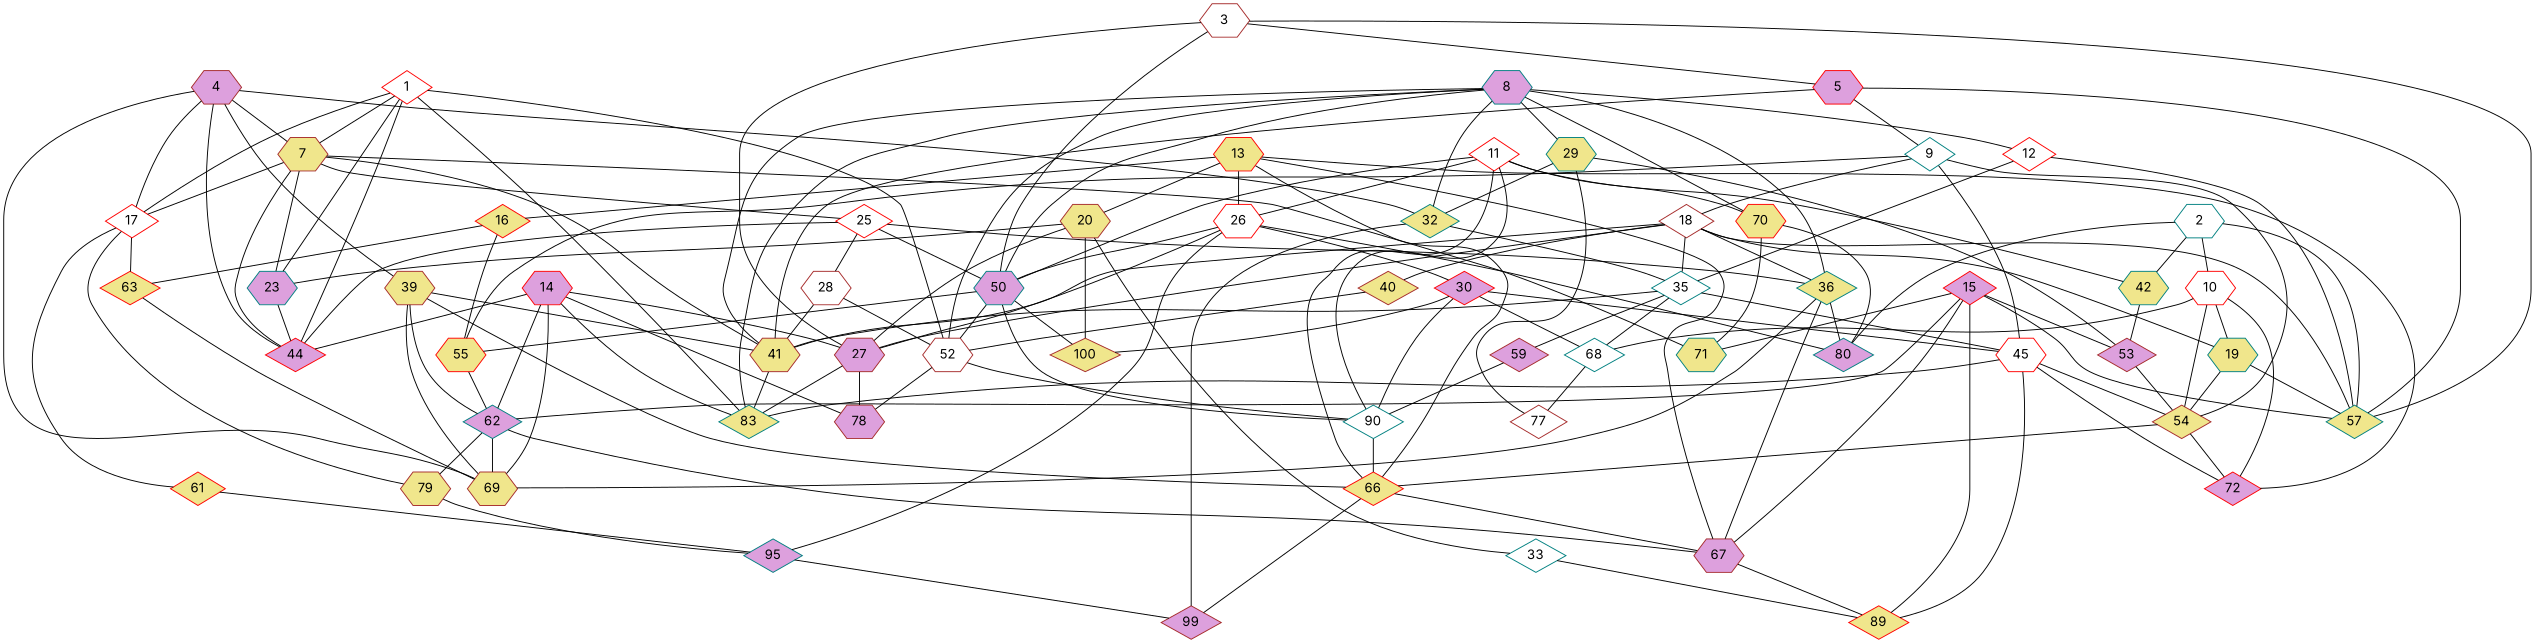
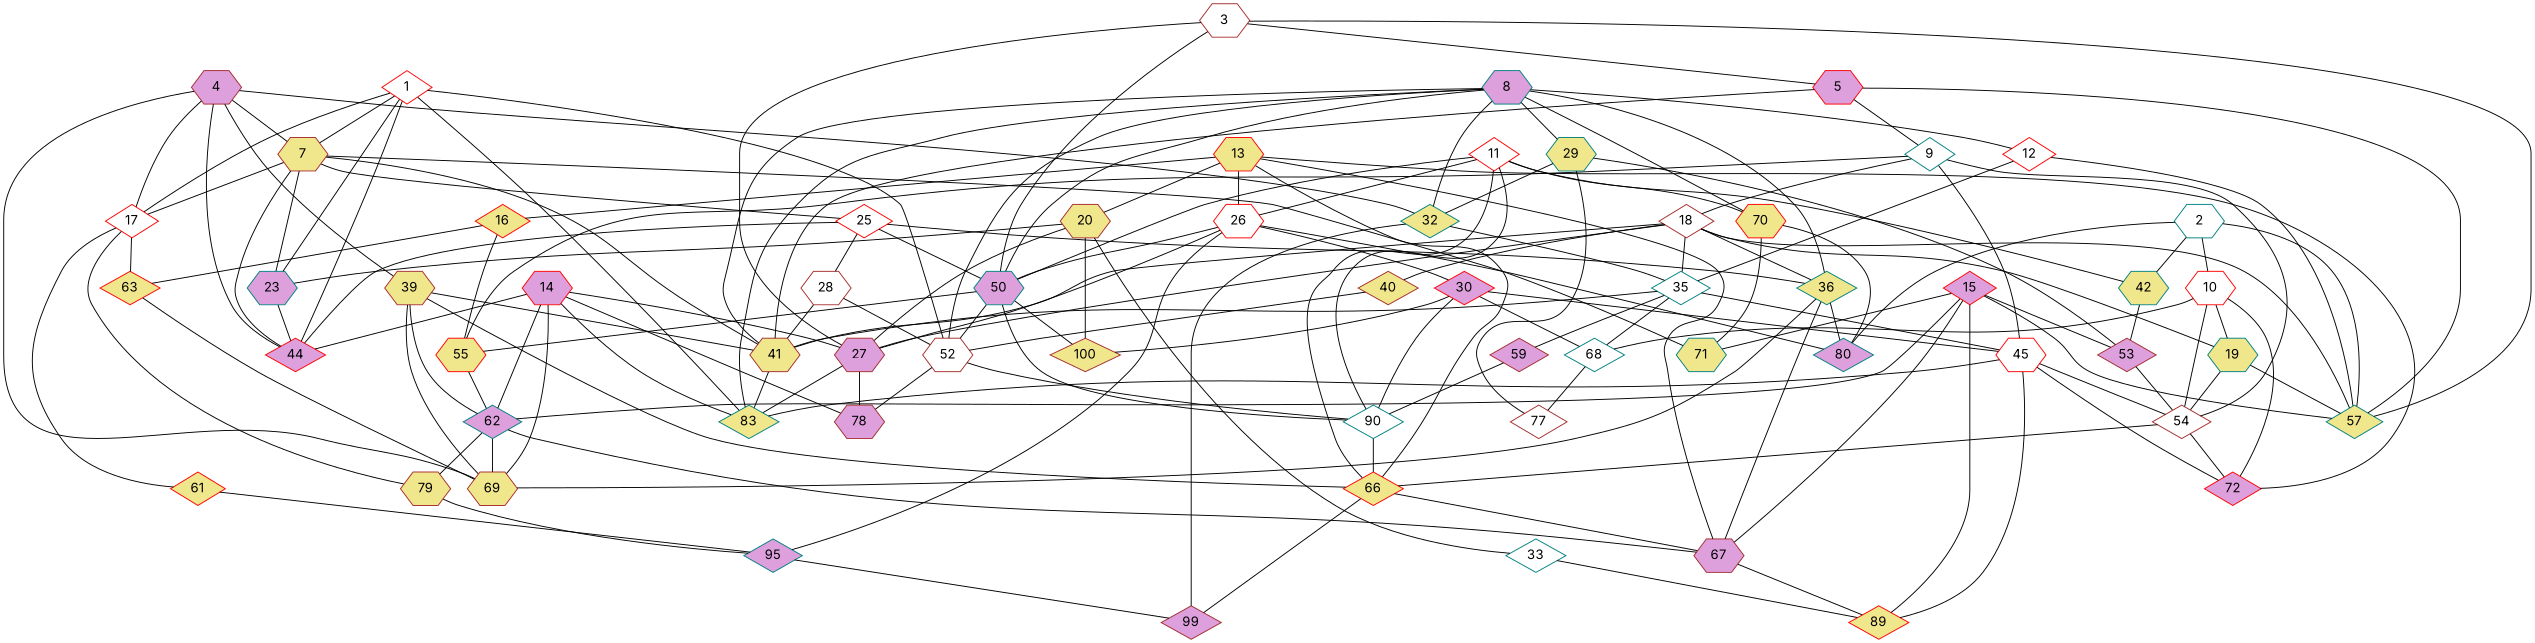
(2182, 422) -> (2182, 422)
